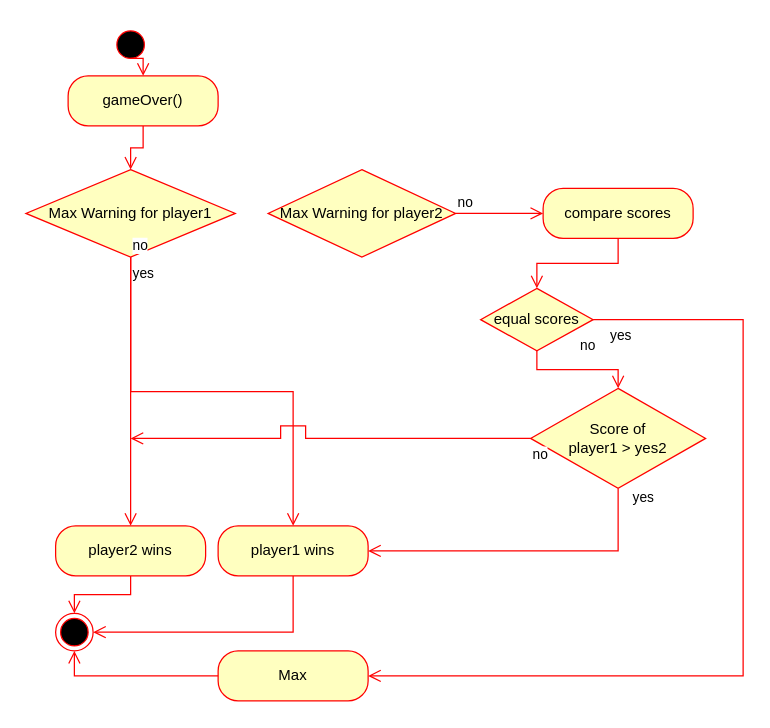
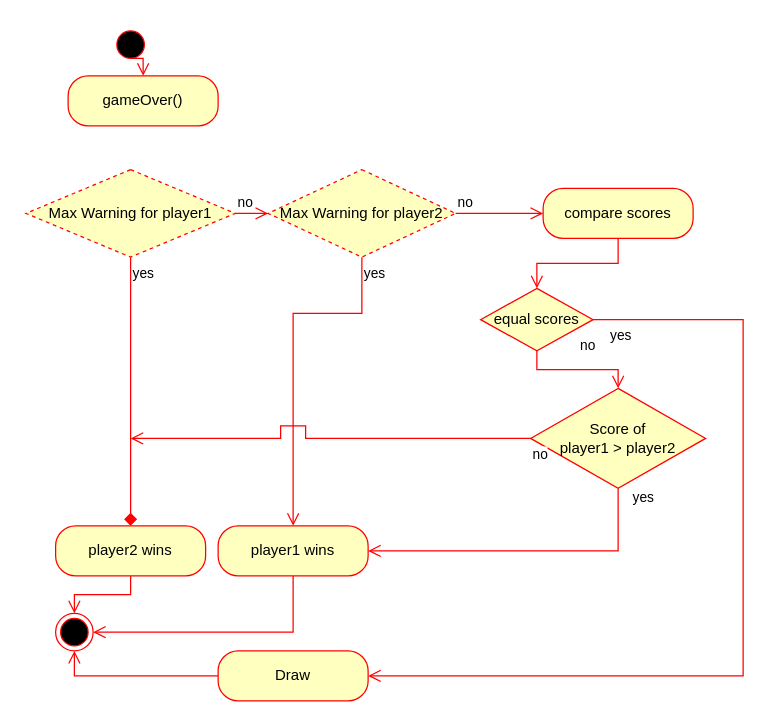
(138, 148) -> none
(131, 213) -> (131, 213)
(362, 213) -> (362, 213)
none -> (317, 313)
(212, 391) -> (250, 213)
(618, 438) -> (618, 438)
(131, 517) -> (131, 512)
(293, 676) -> (293, 676)
